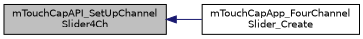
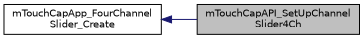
(189, 19) -> (184, 19)
